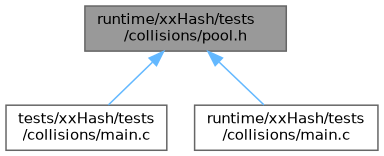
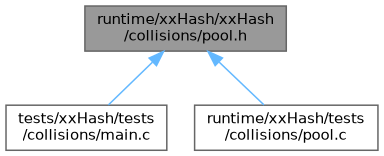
(186, 29) -> (186, 29)
(286, 128) -> (286, 128)
